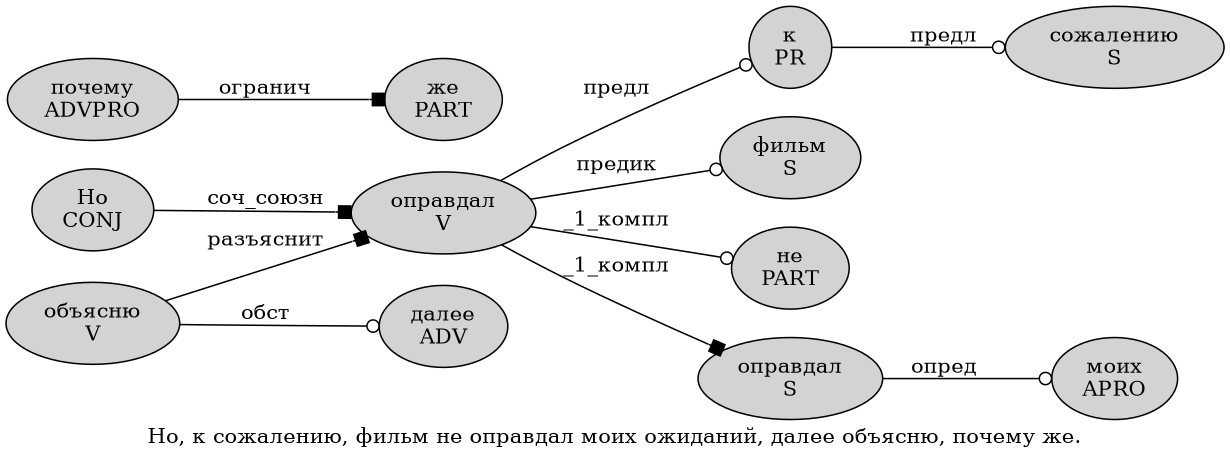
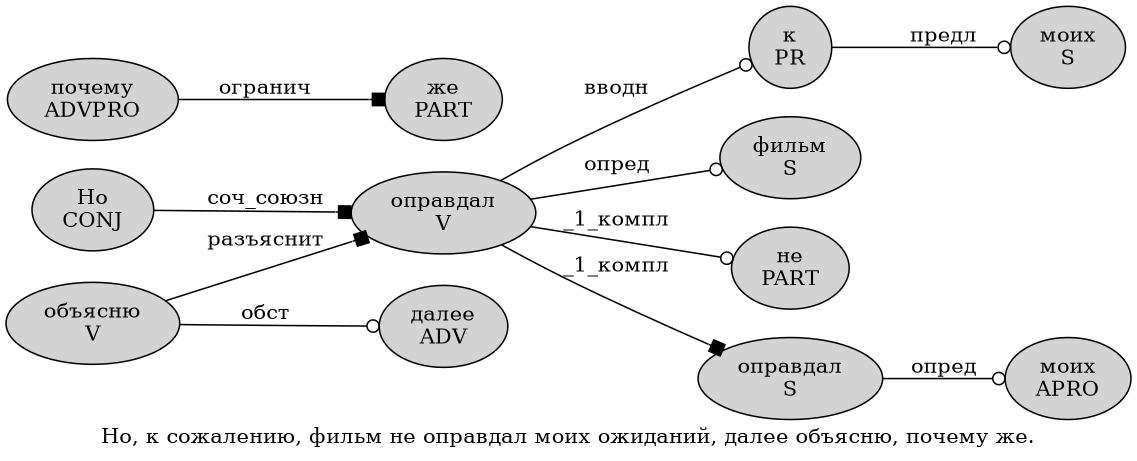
(1115, 47) -> (1068, 47)
(617, 88) -> (617, 88)
(617, 165) -> (617, 165)
